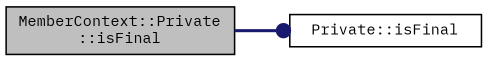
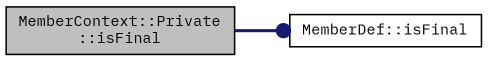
(386, 31) -> (386, 31)
